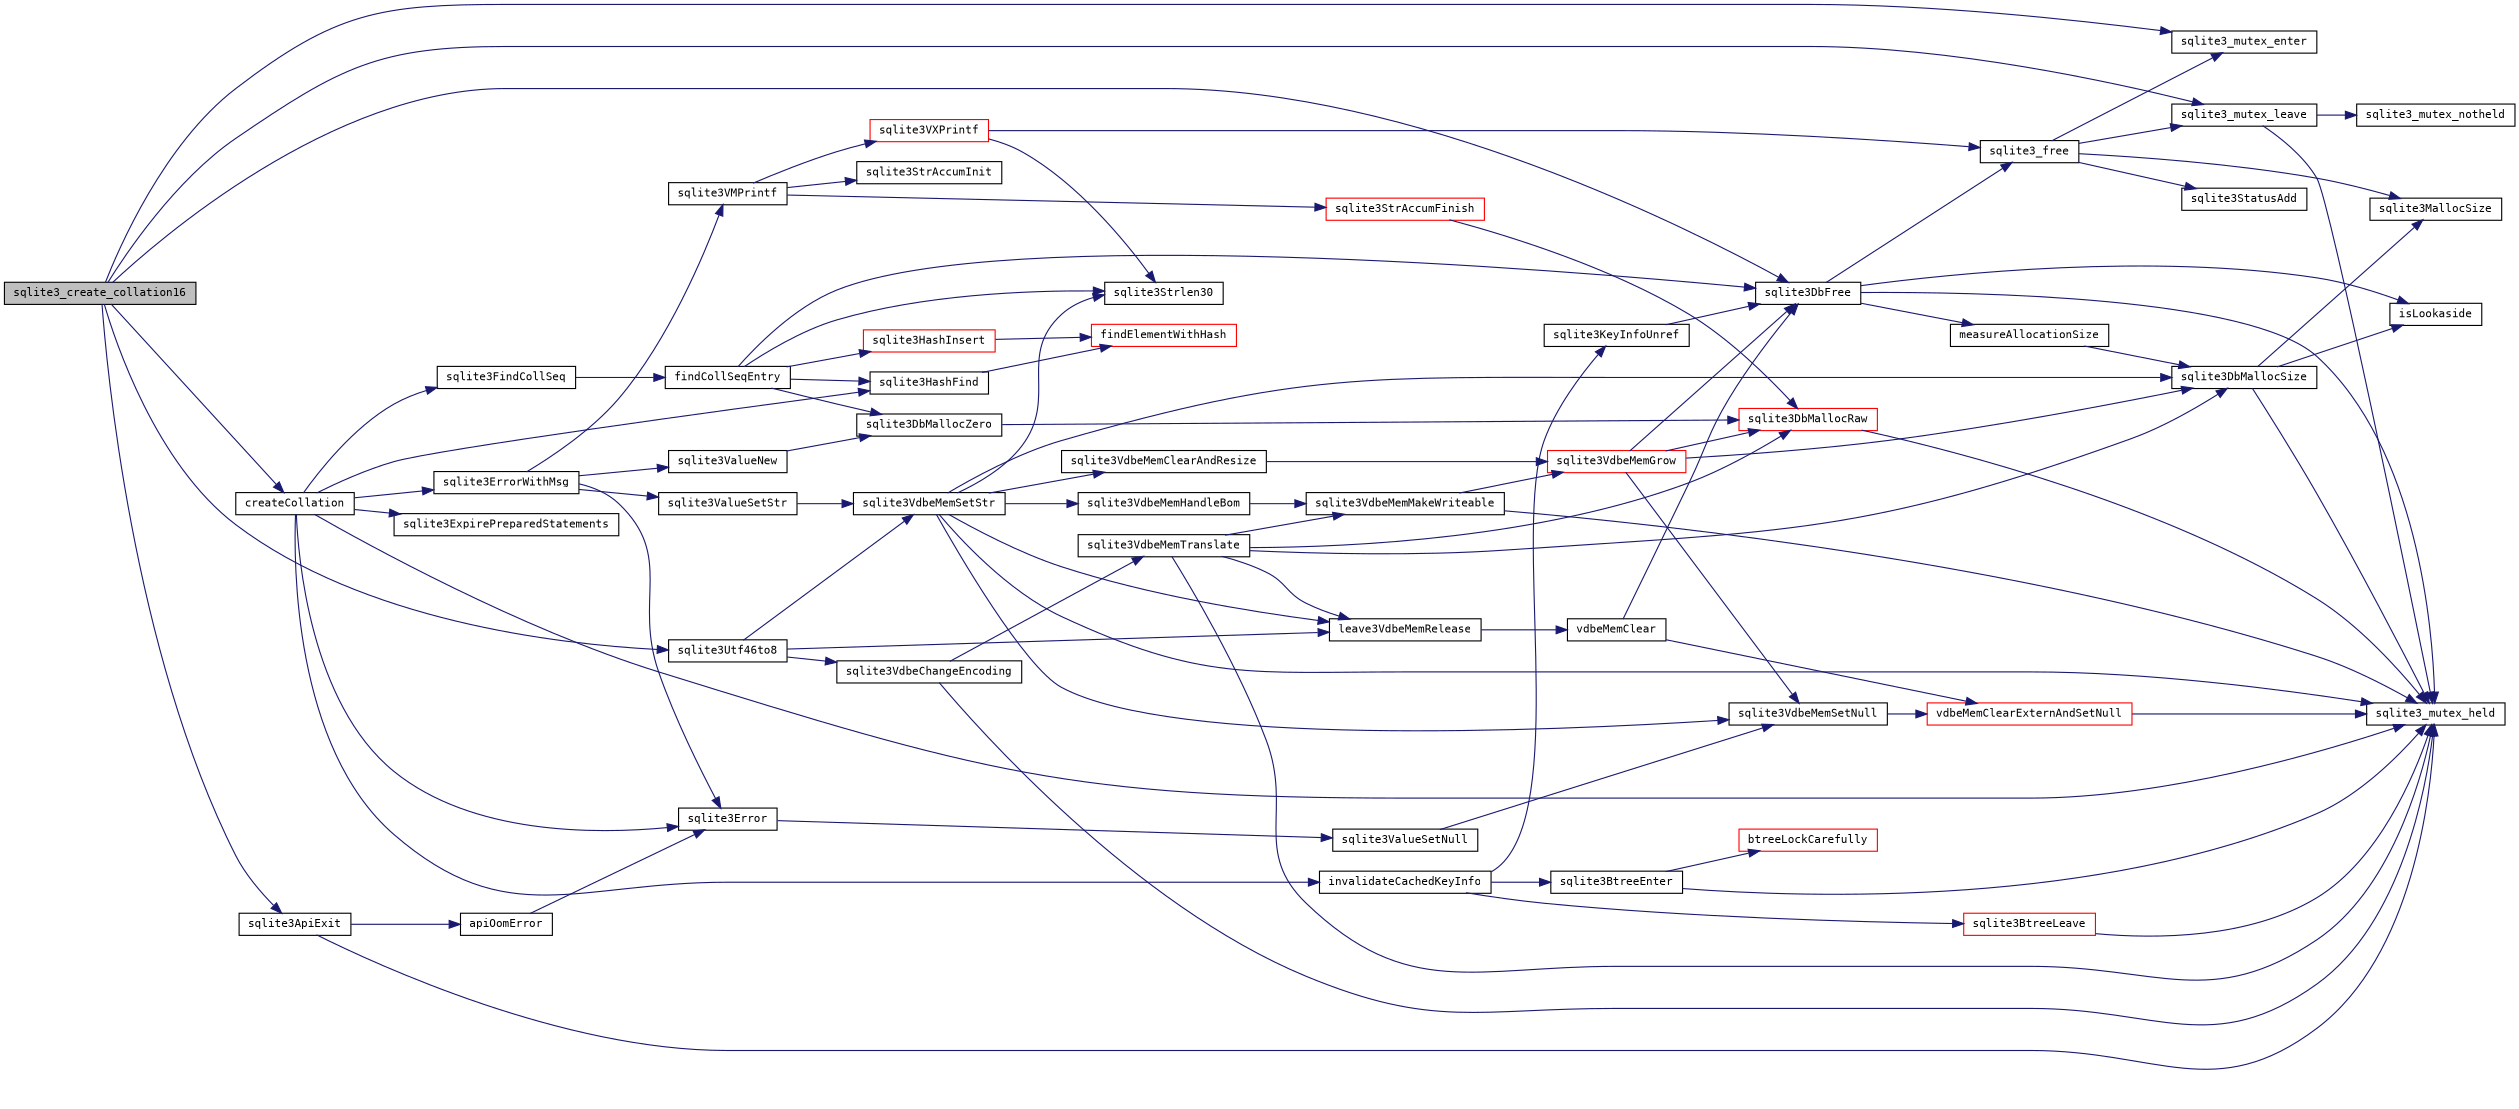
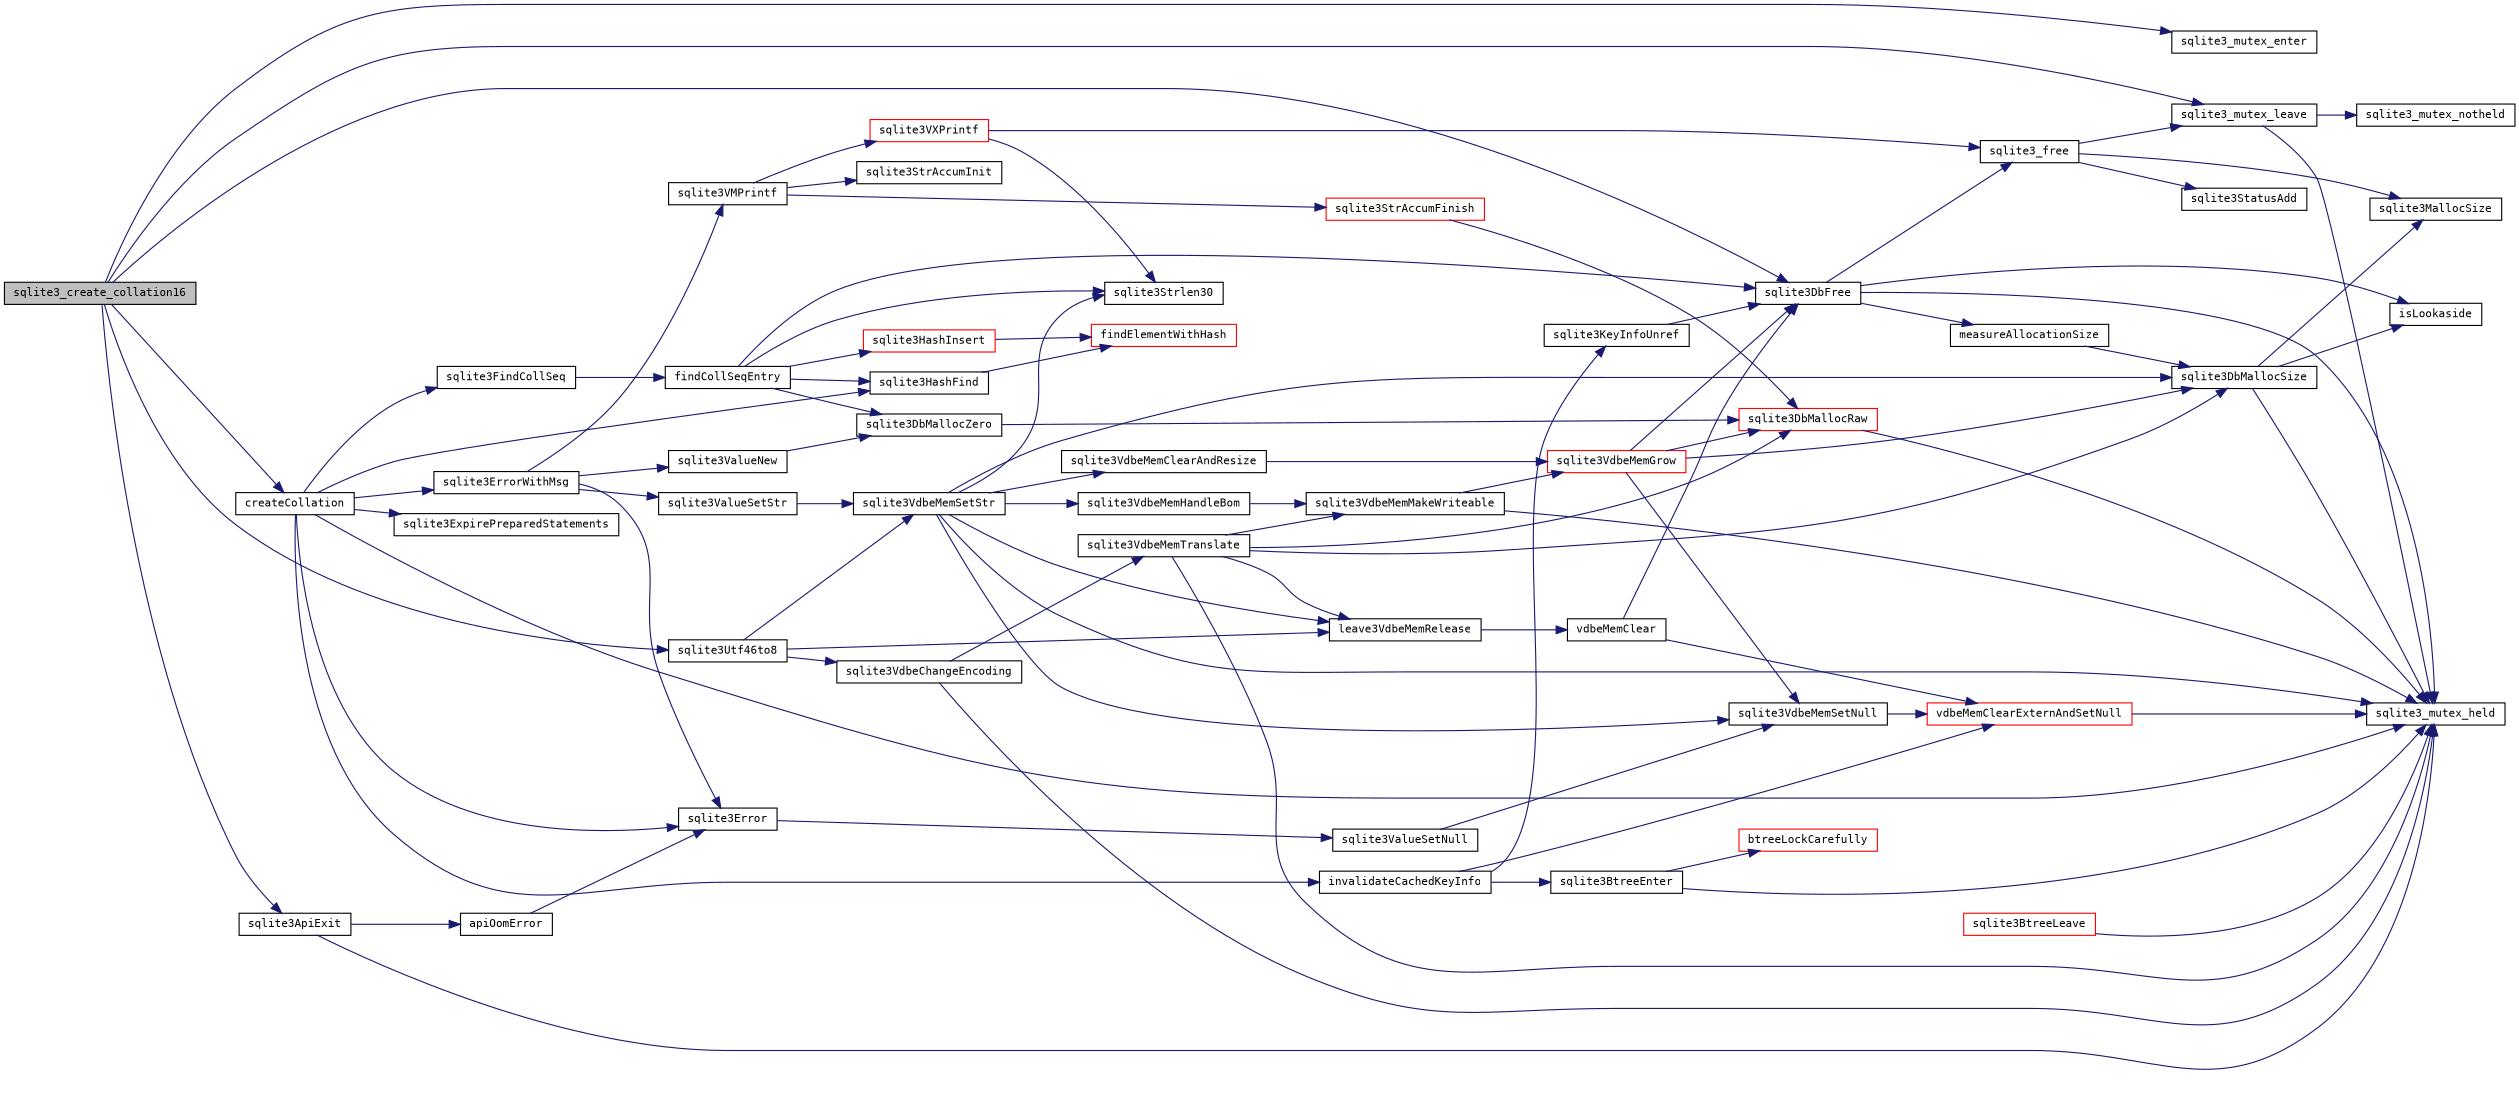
(2132, 99) -> none
(1709, 915) -> (1709, 807)
